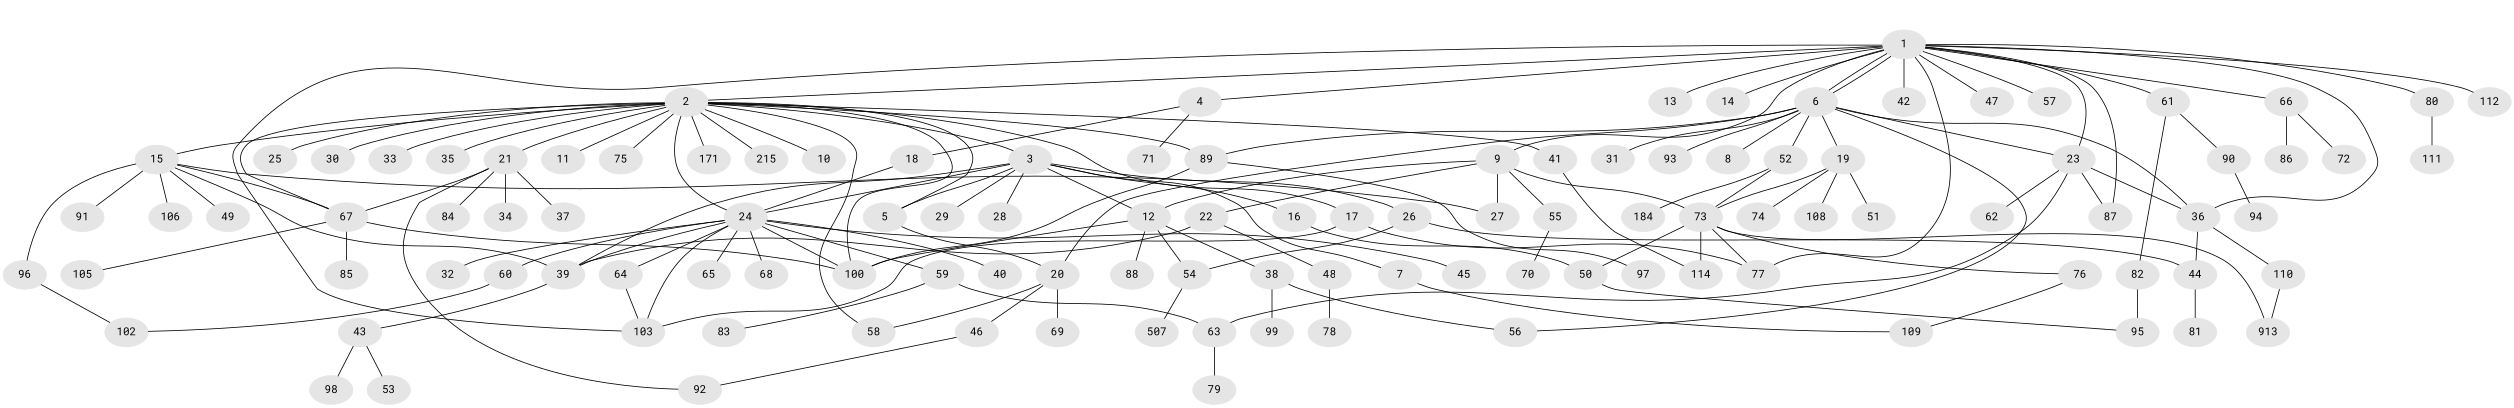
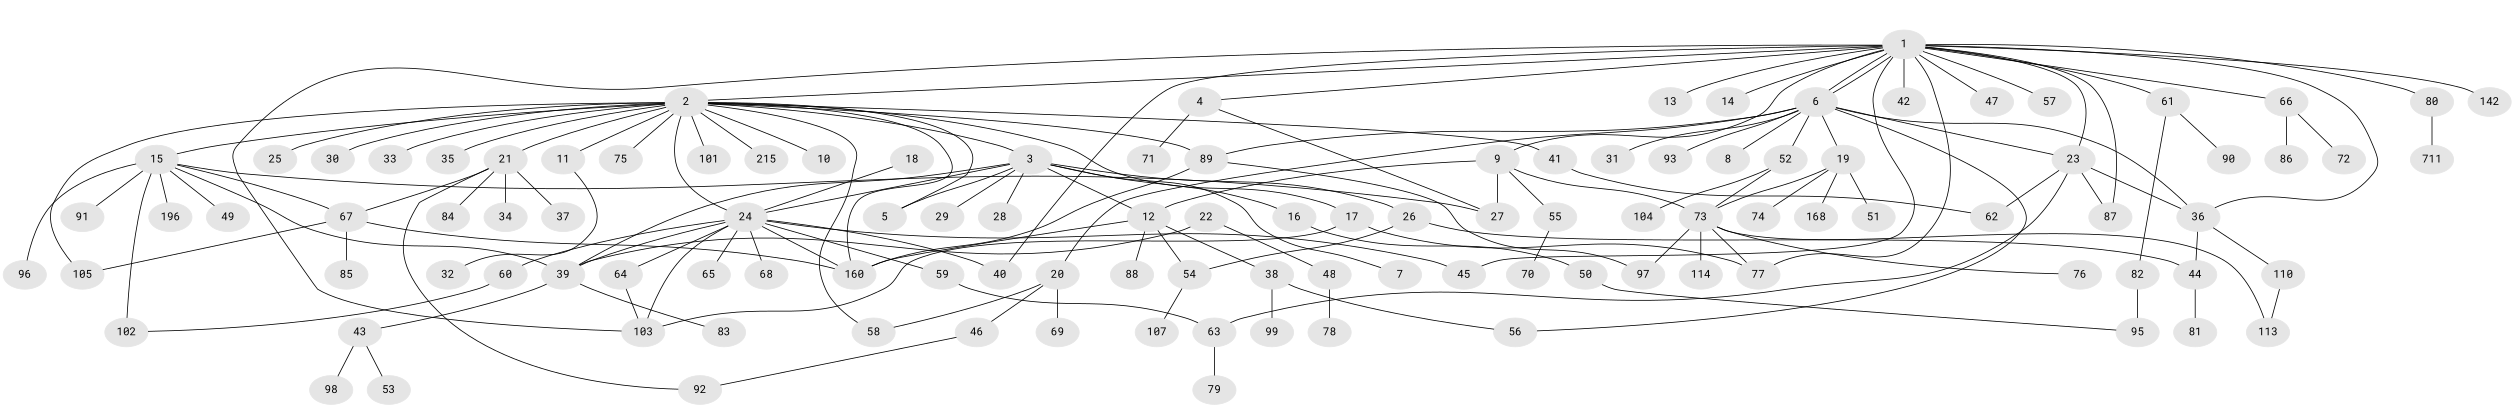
none -> (1406, 60)
(2490, 102) -> (2490, 102)
(393, 117) -> (314, 115)
(1050, 132) -> (1343, 156)
(709, 160) -> (709, 160)
(2432, 160) -> (2432, 160)
(1351, 186) -> none
(170, 217) -> (170, 217)
(1643, 217) -> (1643, 217)
(1816, 217) -> (1816, 217)
(2256, 217) -> none
(1614, 231) -> (1770, 196)
(594, 238) -> (586, 238)
(950, 242) -> none
(1635, 250) -> (1672, 246)
none -> (1789, 252)
(854, 275) -> (854, 275)
(75, 304) -> (134, 245)
(808, 315) -> (642, 307)
(1157, 332) -> (1157, 332)
(1911, 332) -> none
(2268, 332) -> (2268, 332)
